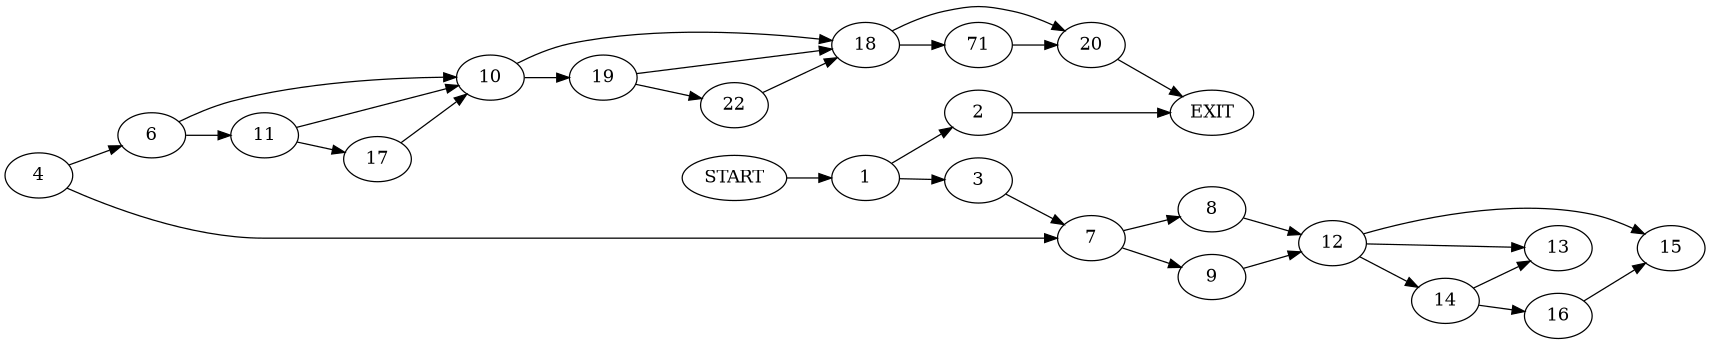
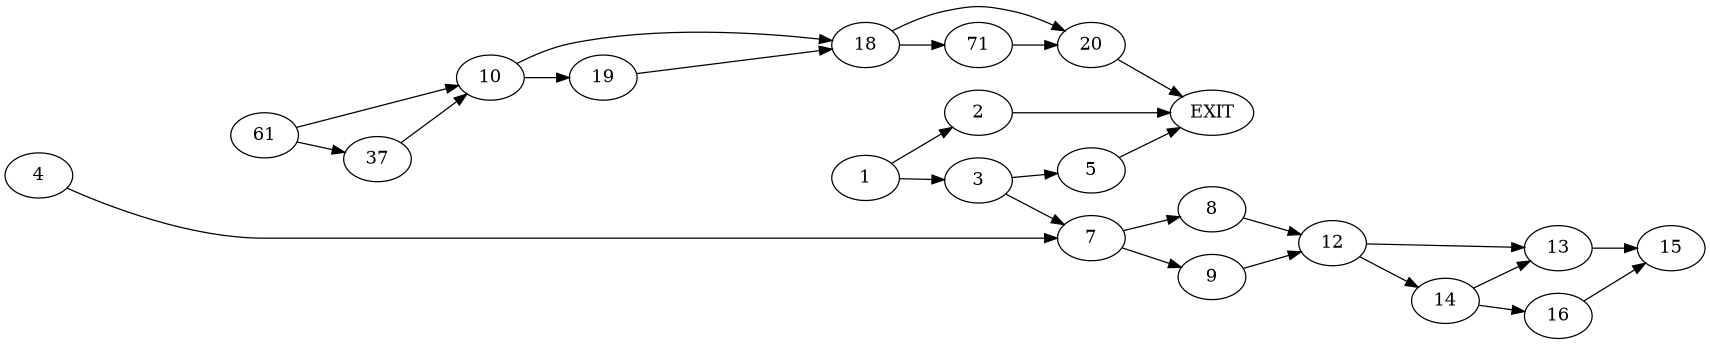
(734, 105) -> none
(152, 135) -> none
(265, 135) -> (265, 135)
(378, 159) -> (378, 159)
none -> (1091, 170)
(734, 178) -> none
(1498, 209) -> (1609, 248)
